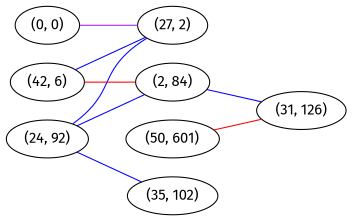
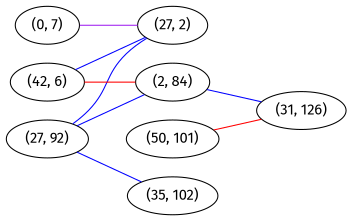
(47, 25) -> (47, 25)
(47, 139) -> (47, 139)
(173, 139) -> (173, 139)
